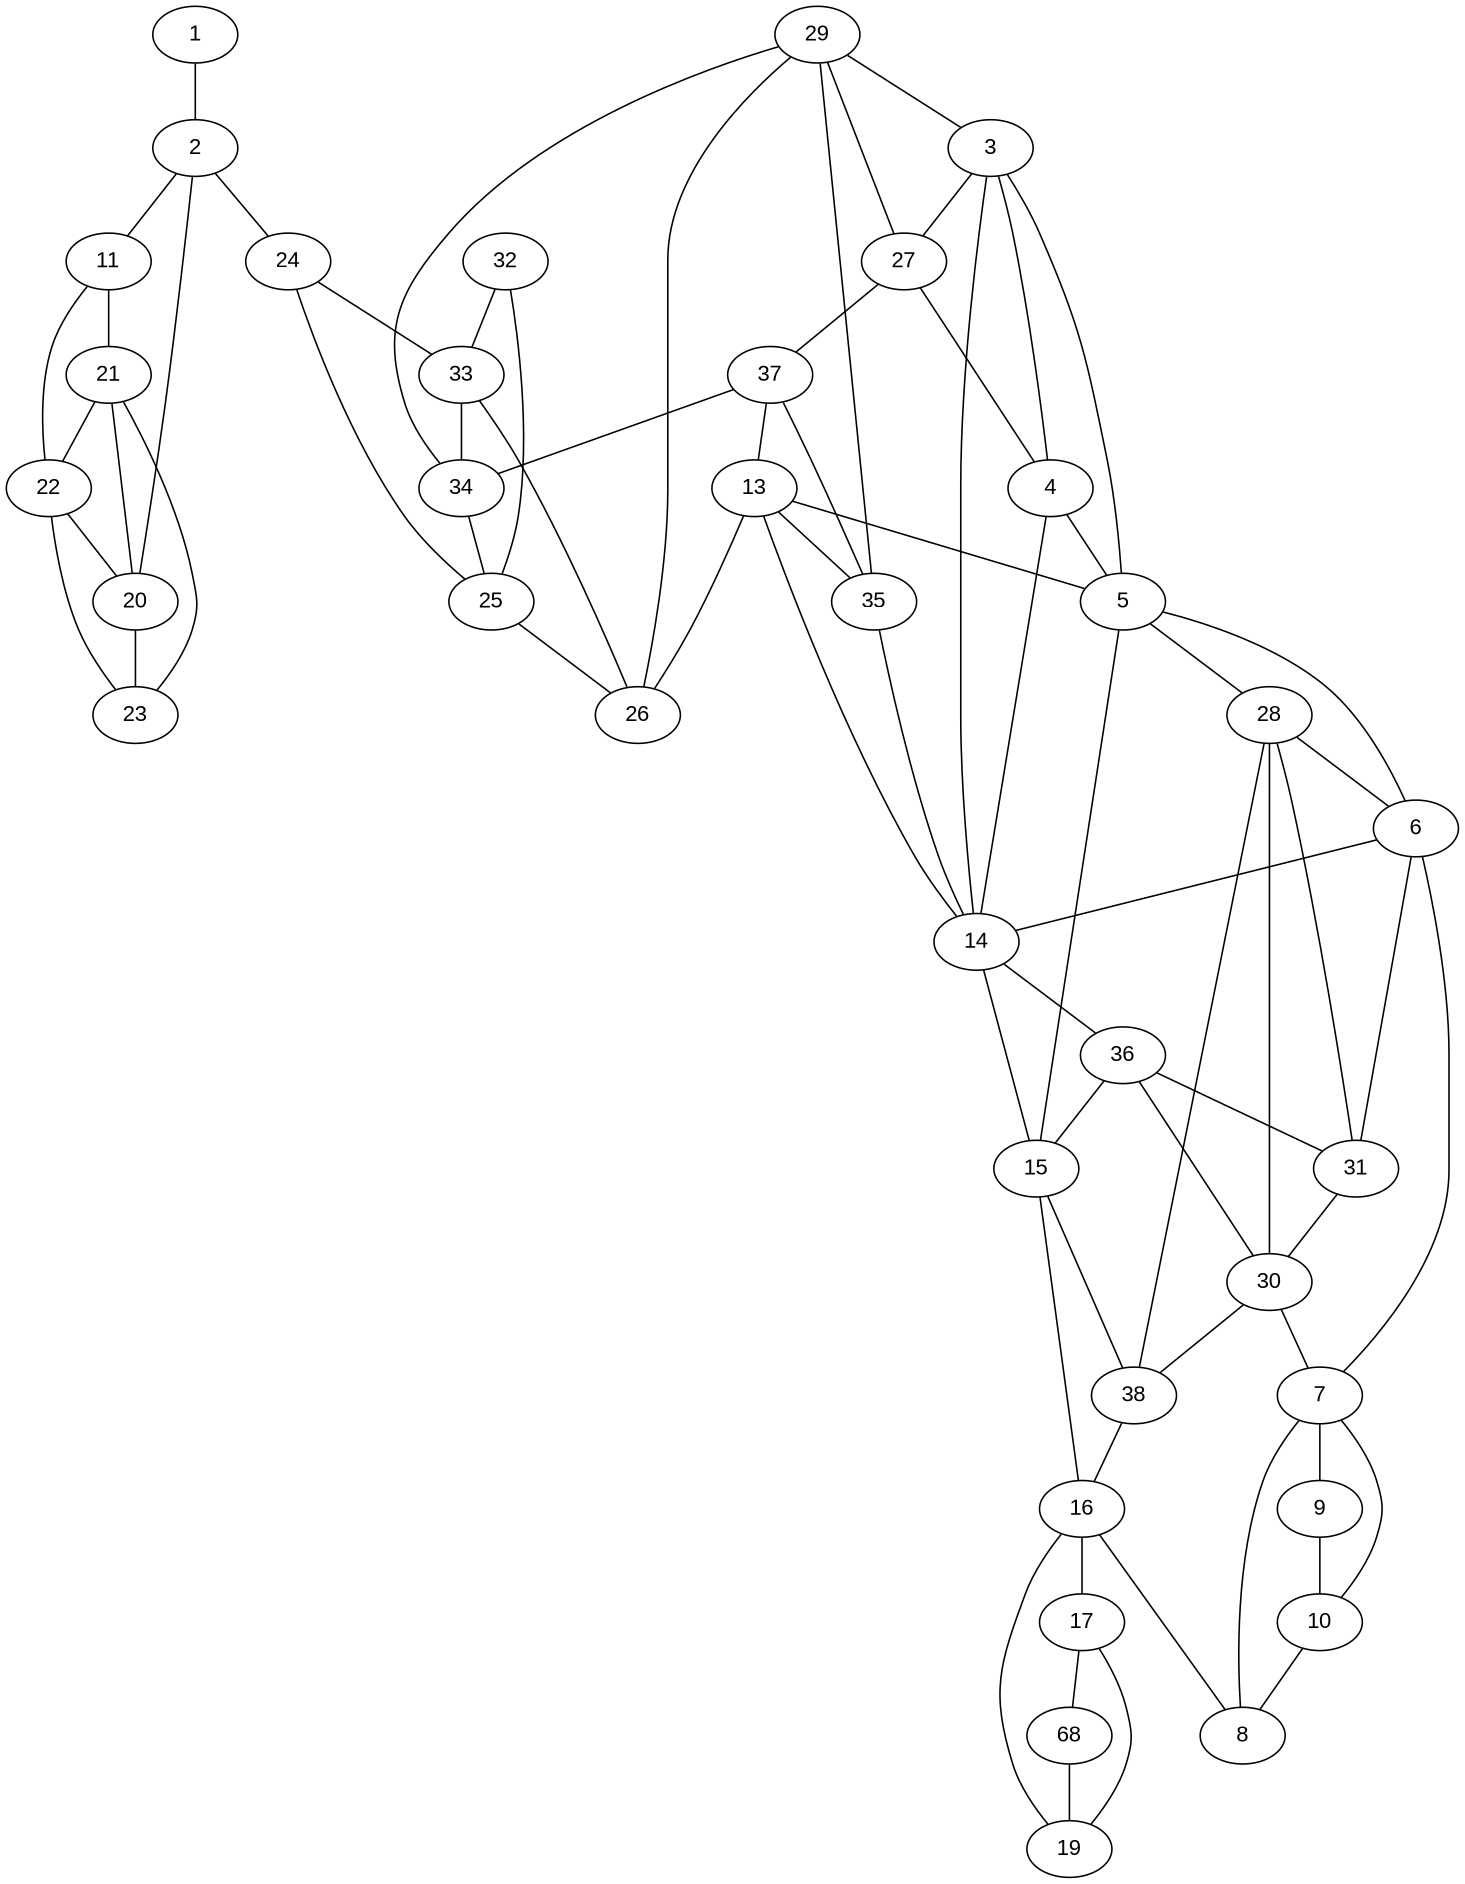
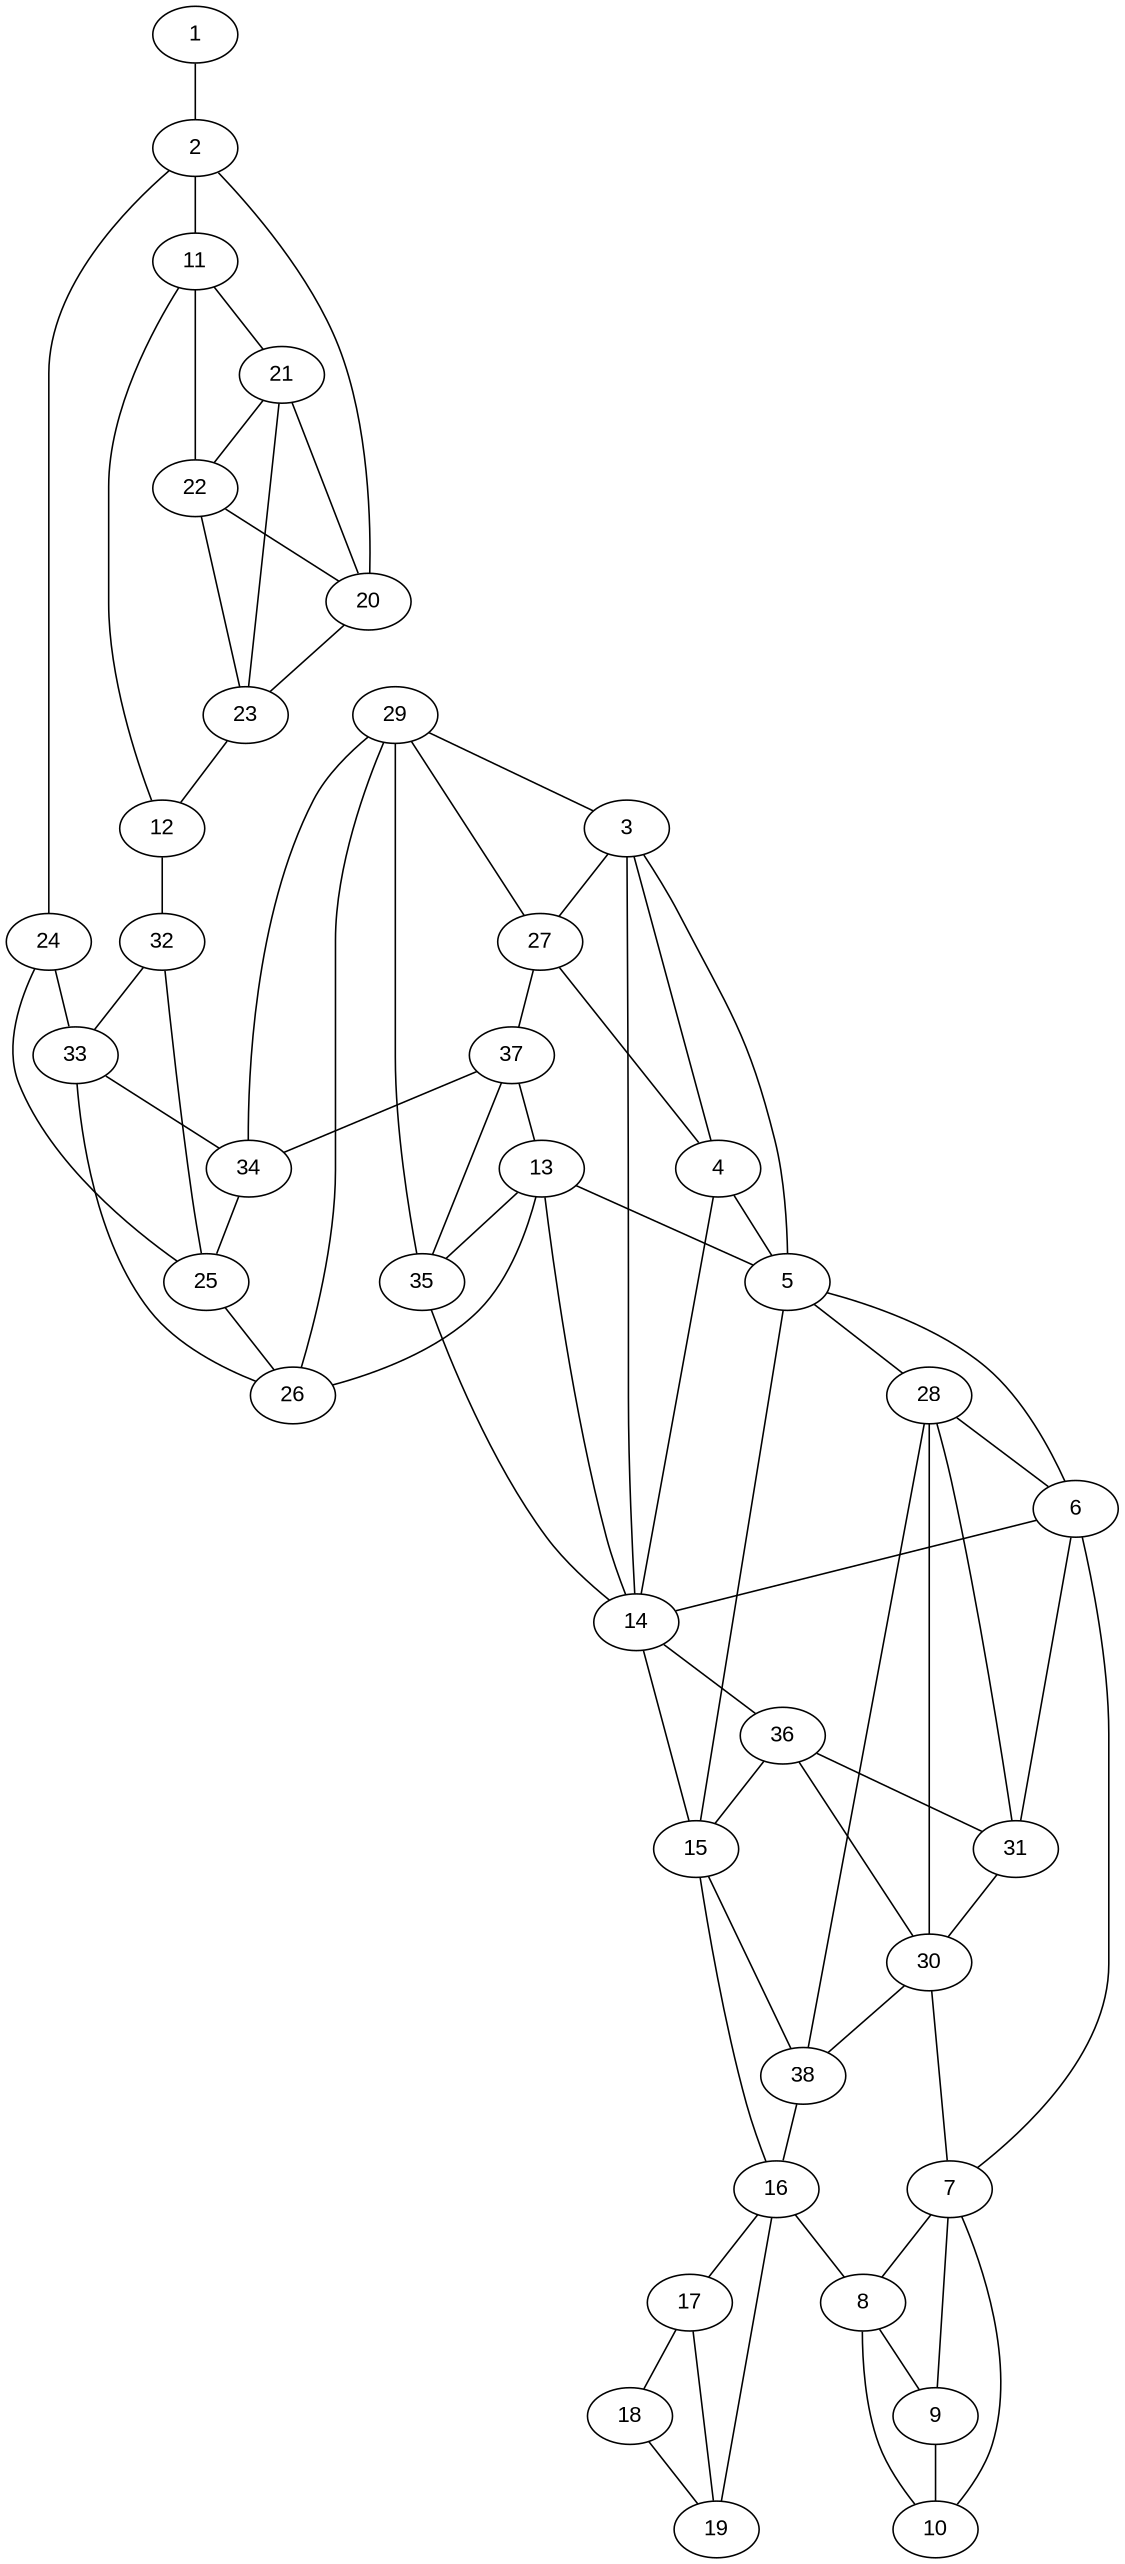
none -> (162, 828)
(1069, 1736) -> (630, 2416)
none -> (899, 2359)
